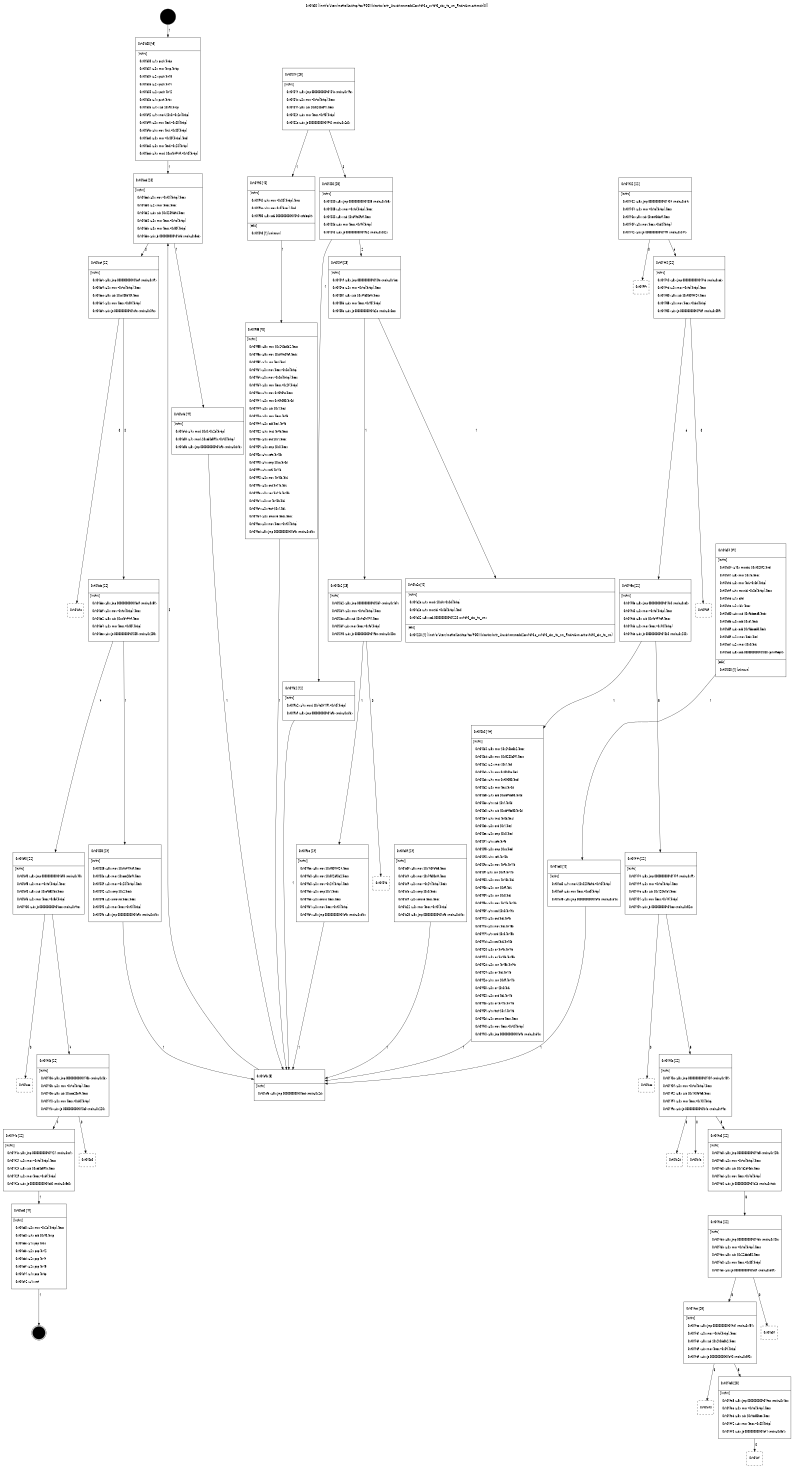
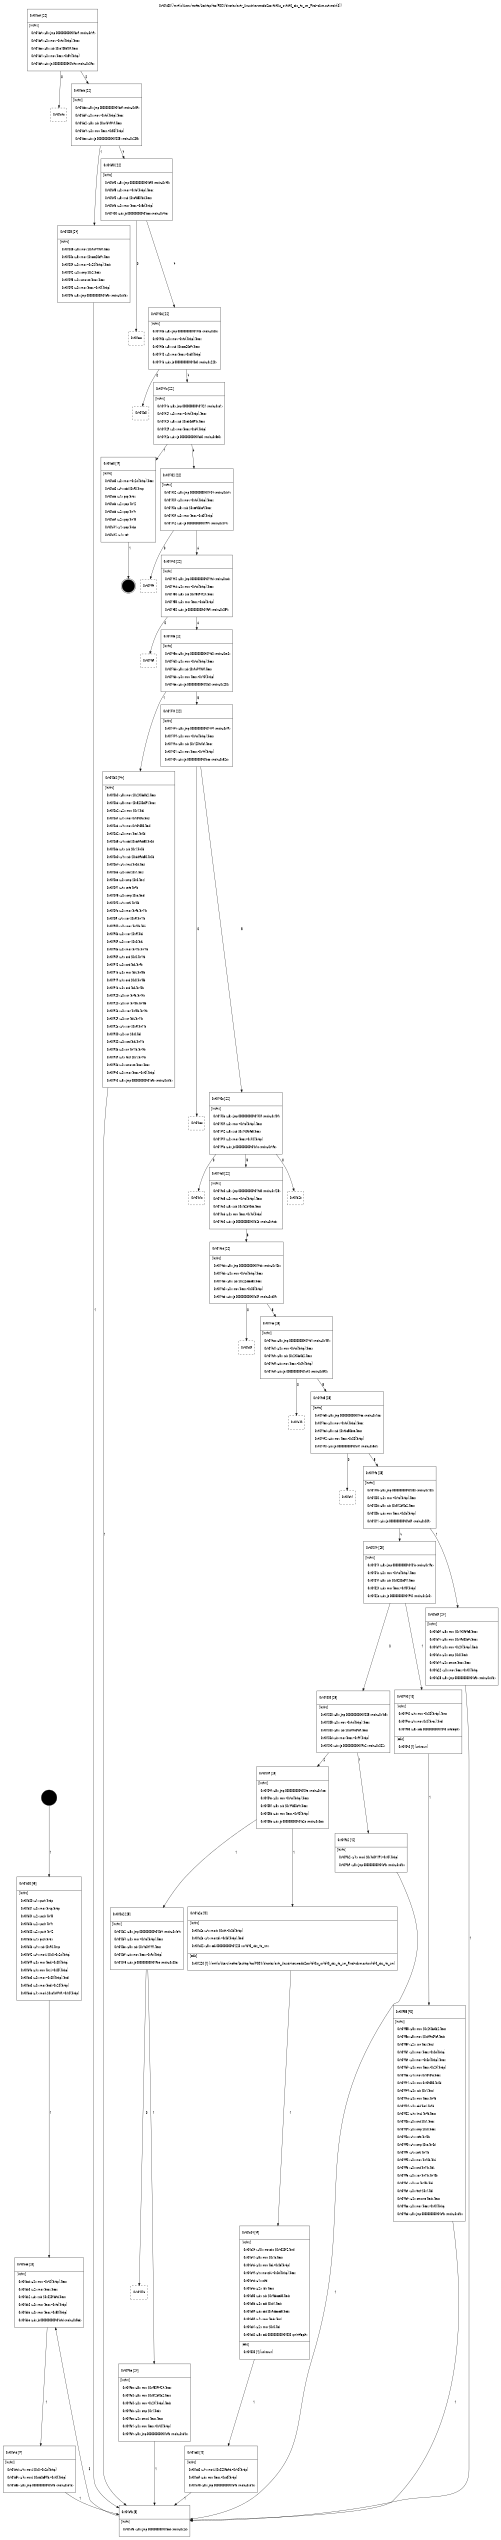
(145, 249) -> none
none -> (193, 455)
none -> (400, 1497)
none -> (284, 2097)
